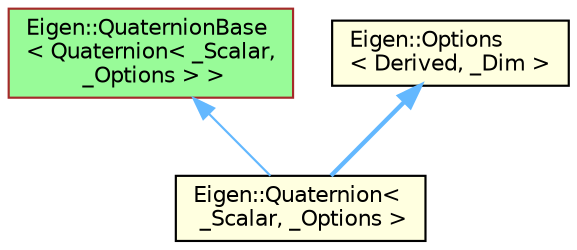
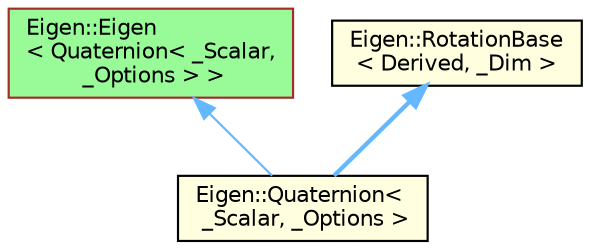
(151, 53) -> (151, 53)
(450, 53) -> (457, 53)
